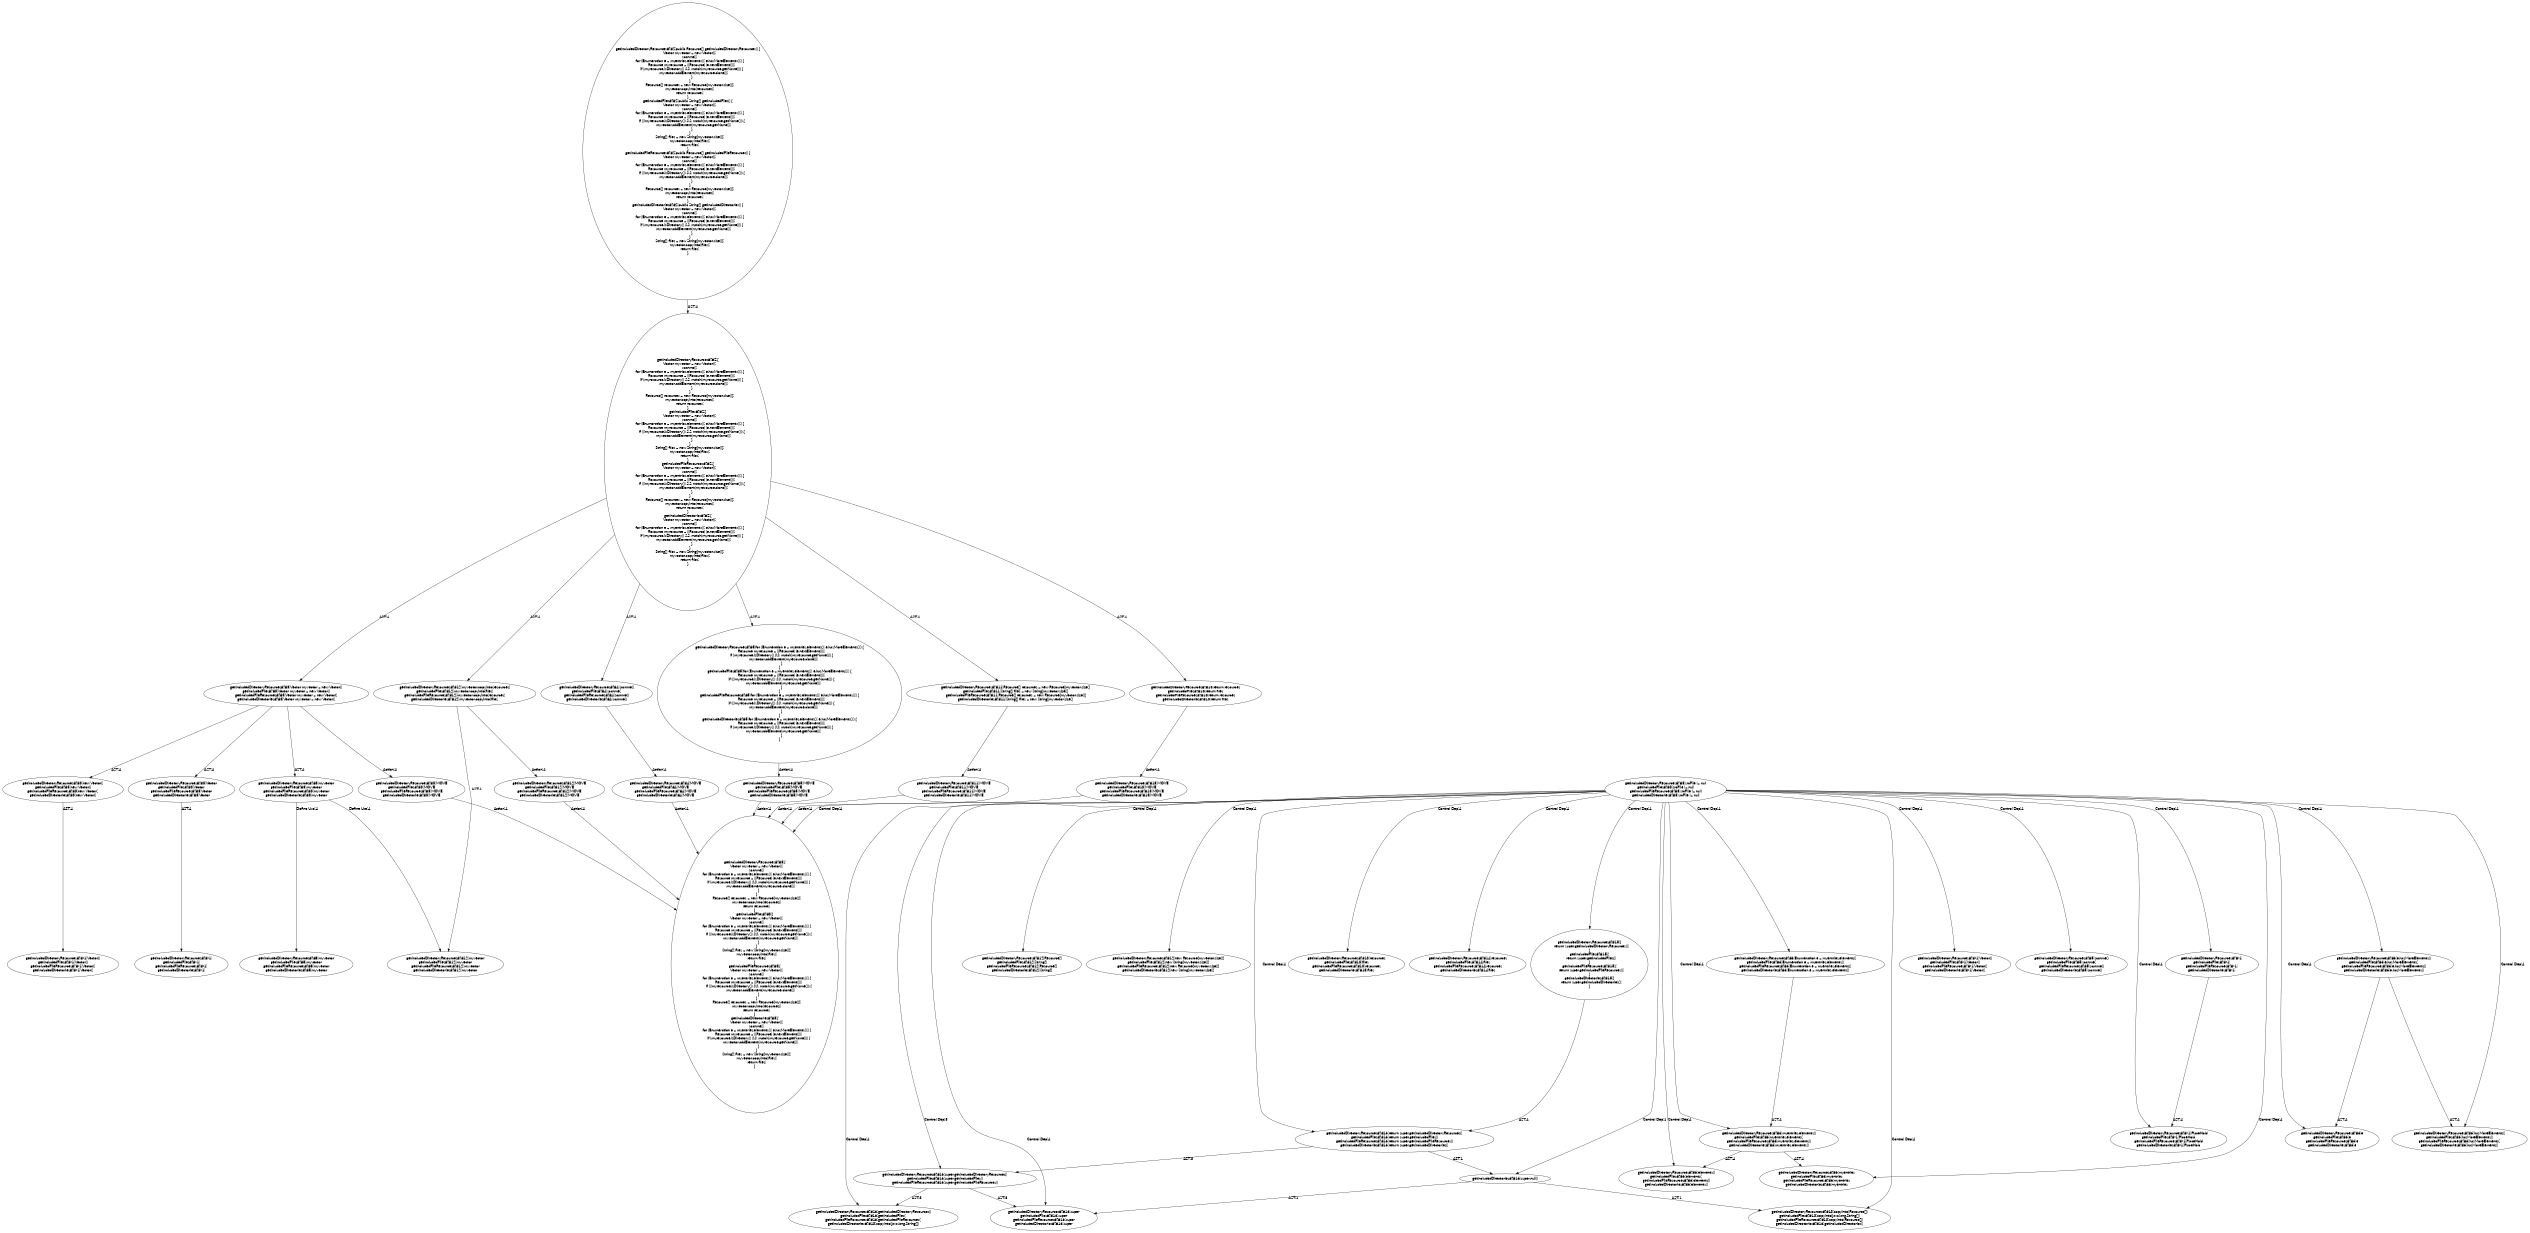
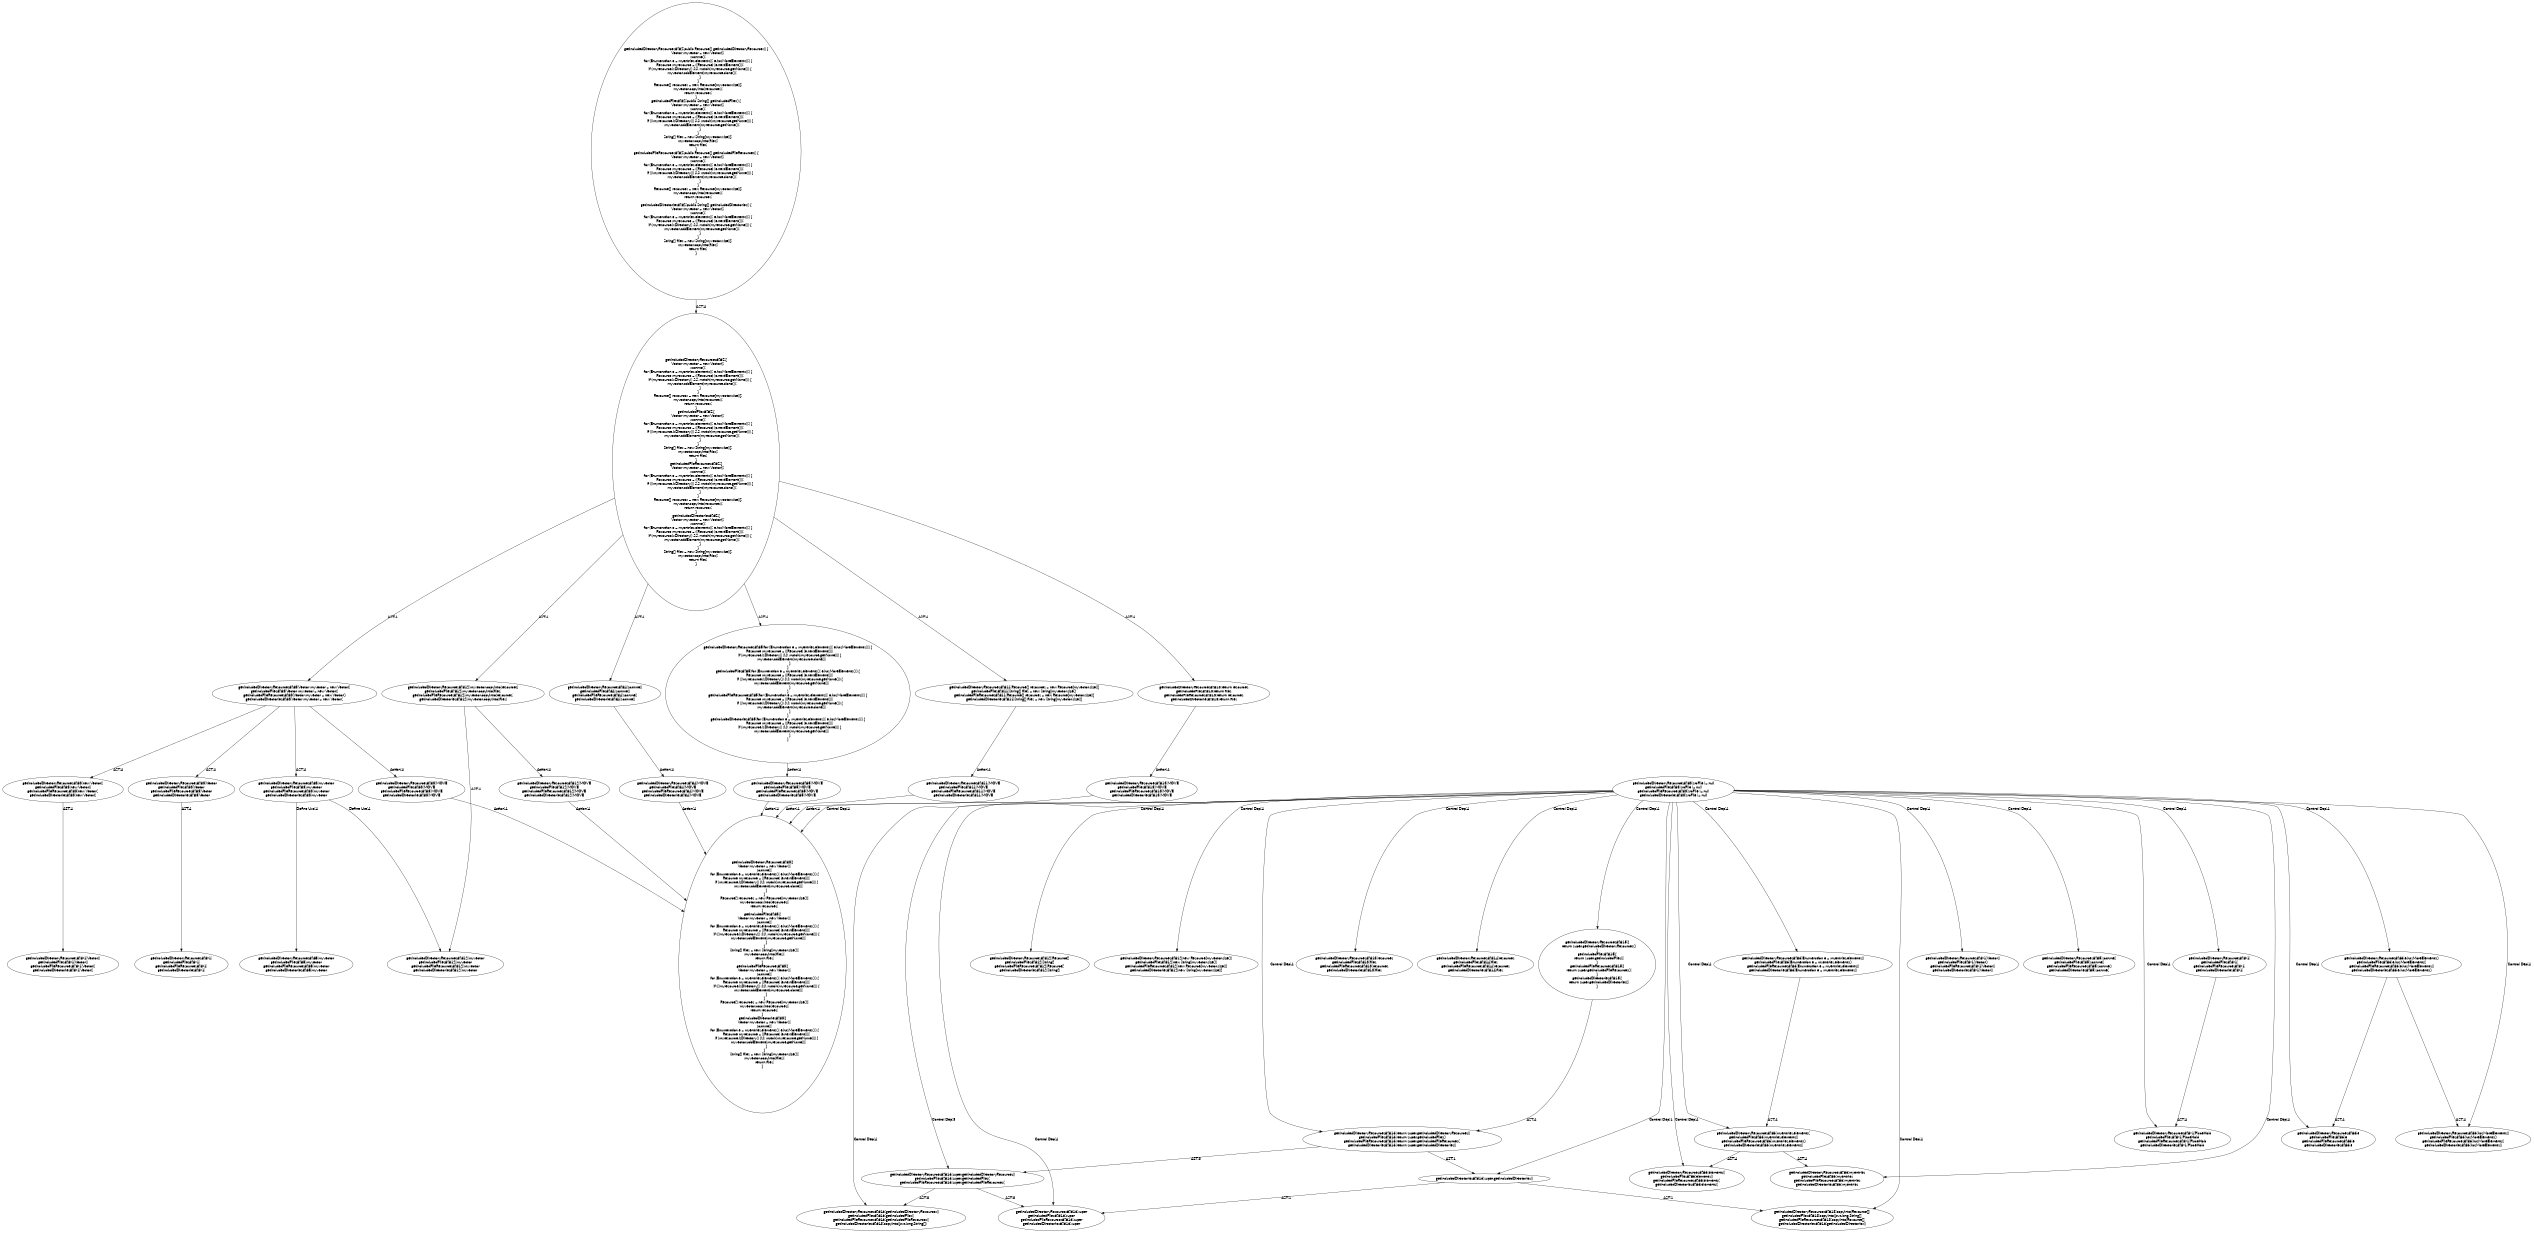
(1505, 1179) -> (1484, 1179)
